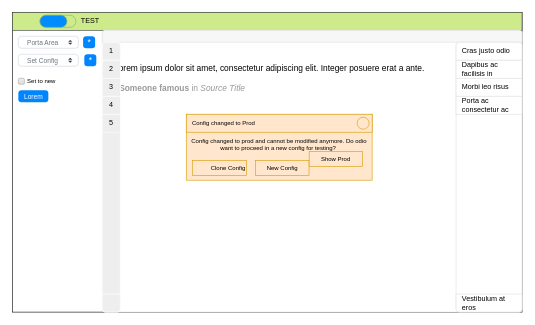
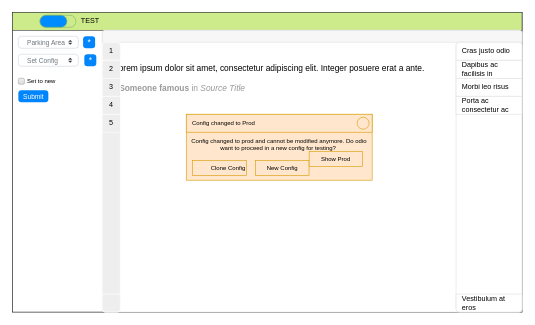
(50, 42) -> (53, 42)
(34, 96) -> (34, 96)
